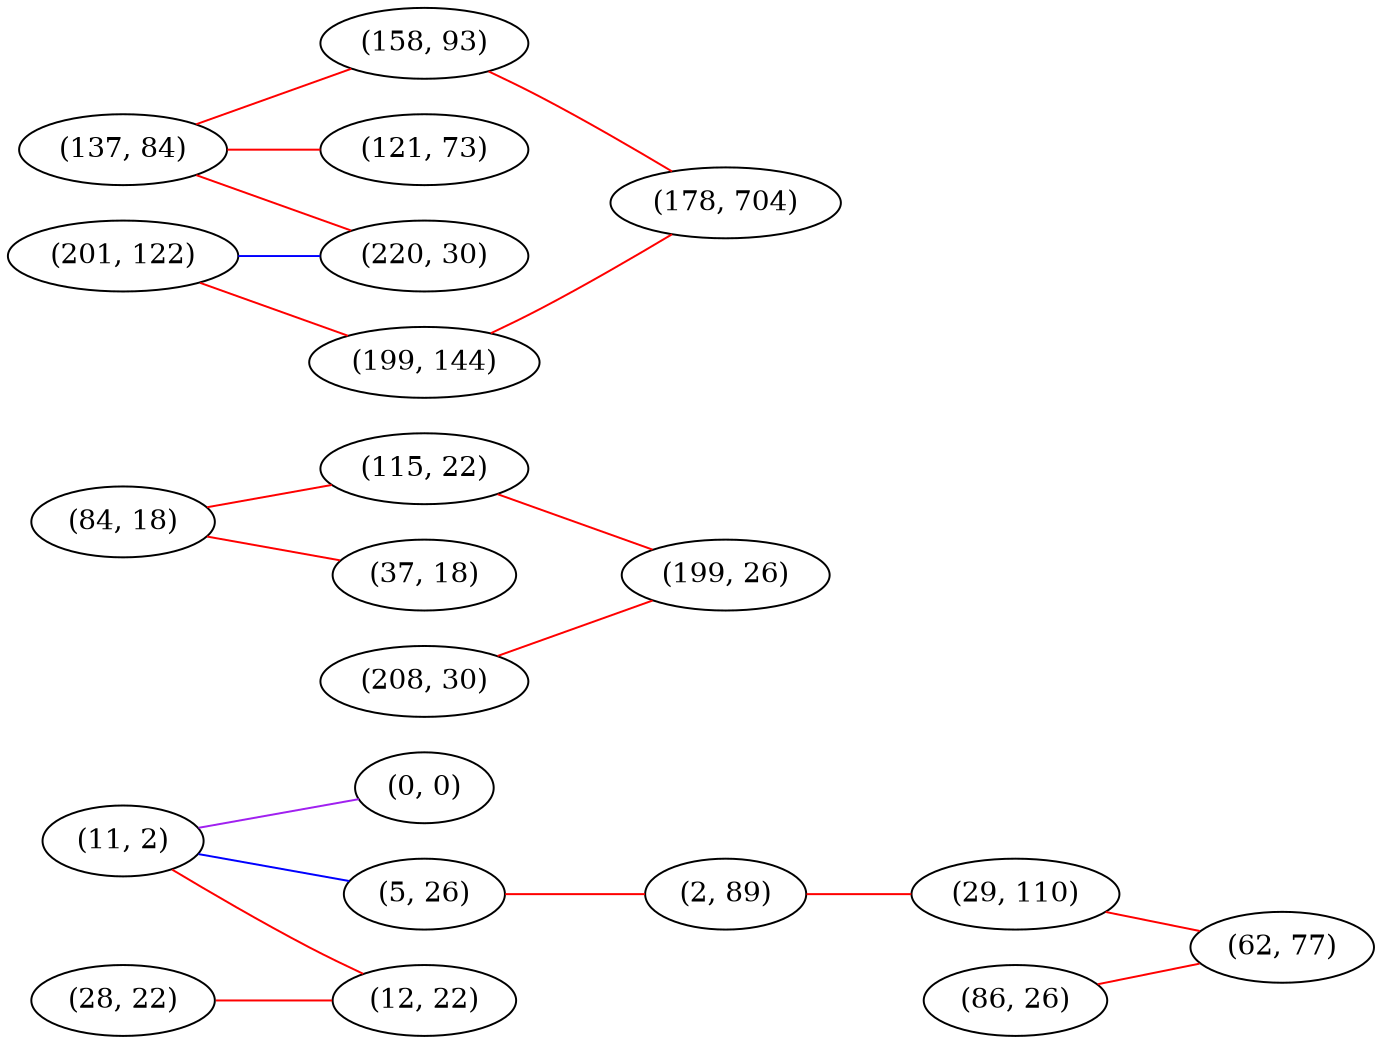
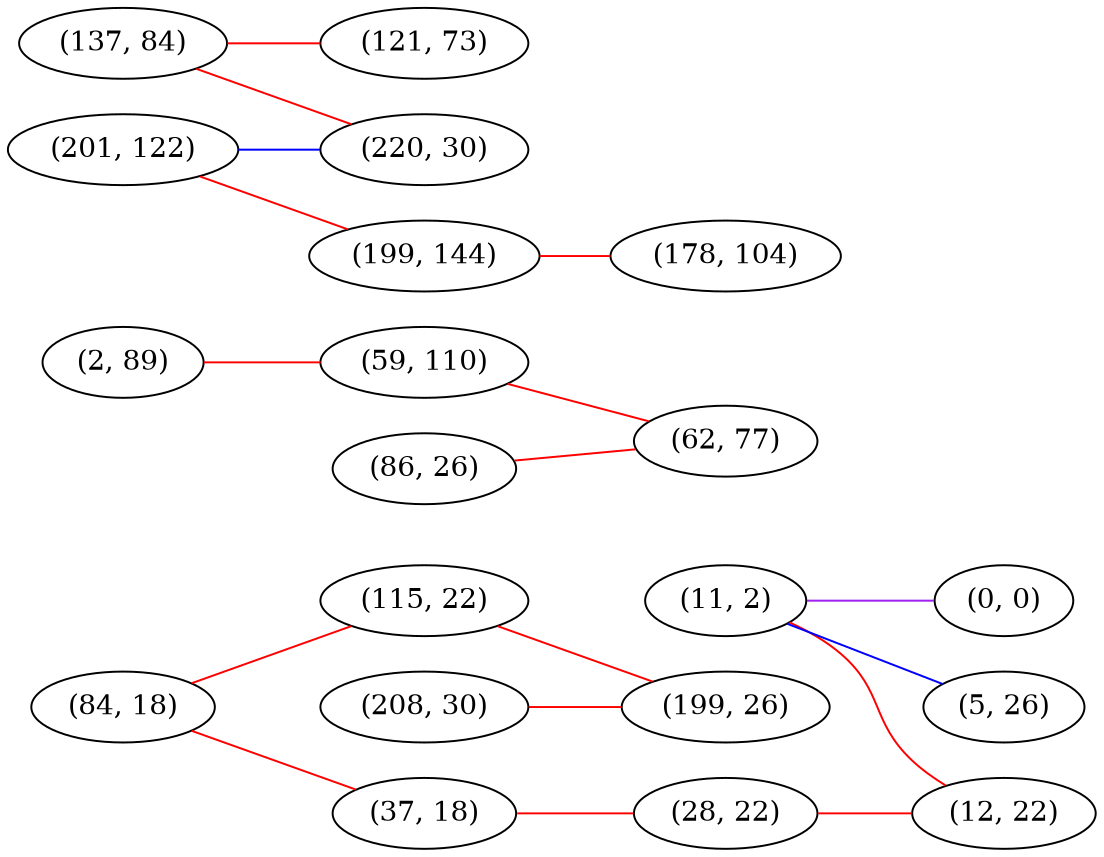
(424, 43) -> none
(726, 203) -> (726, 256)
none -> (575, 813)
(575, 894) -> none
(1015, 894) -> (424, 362)
